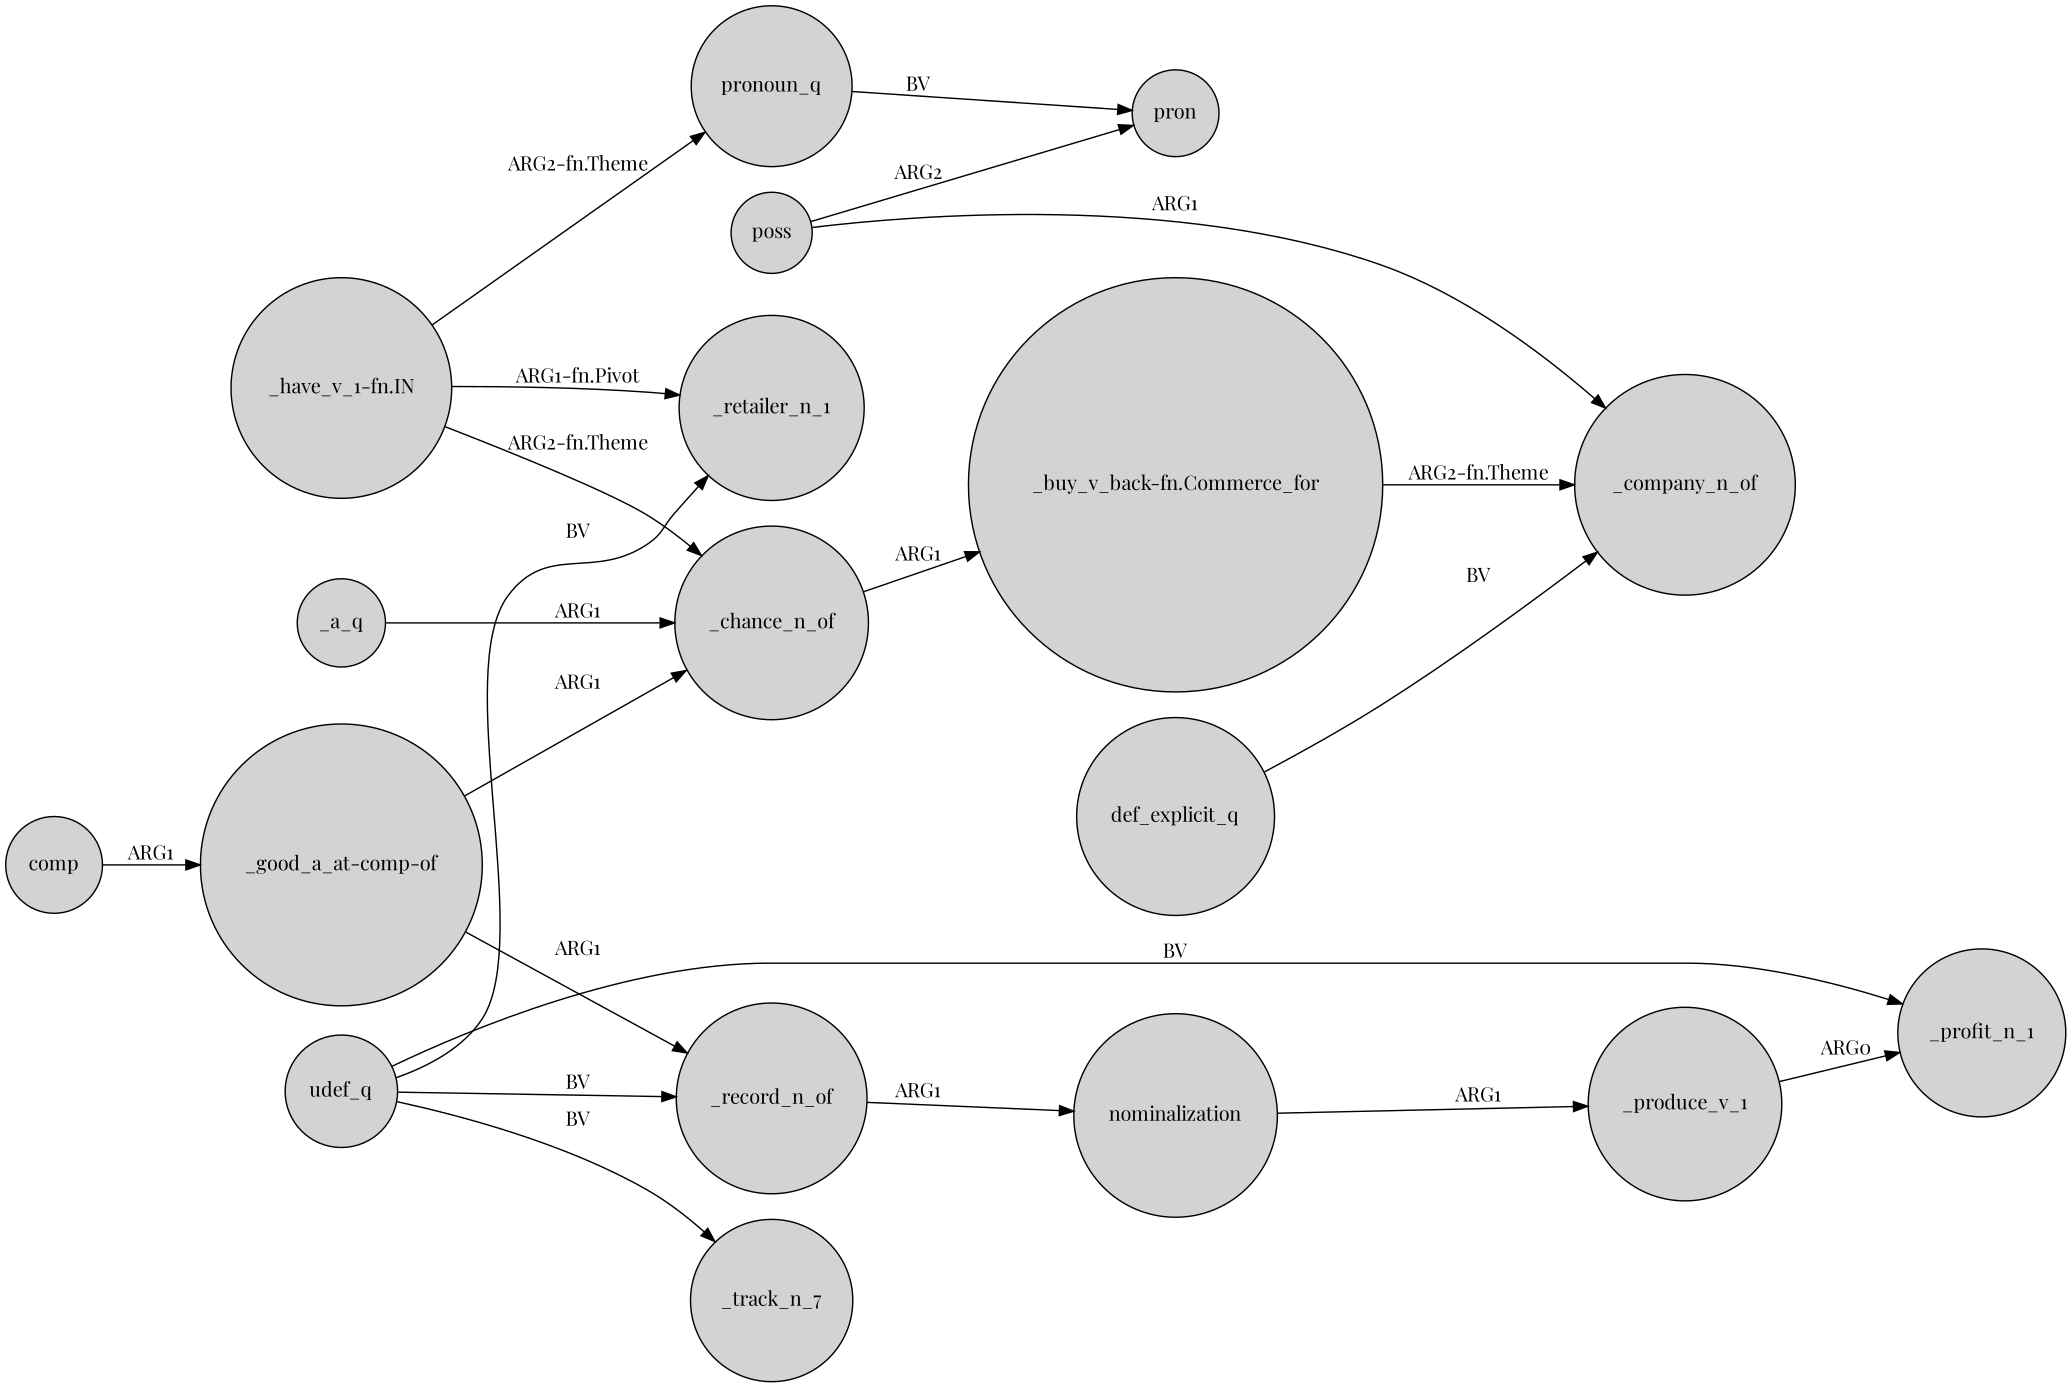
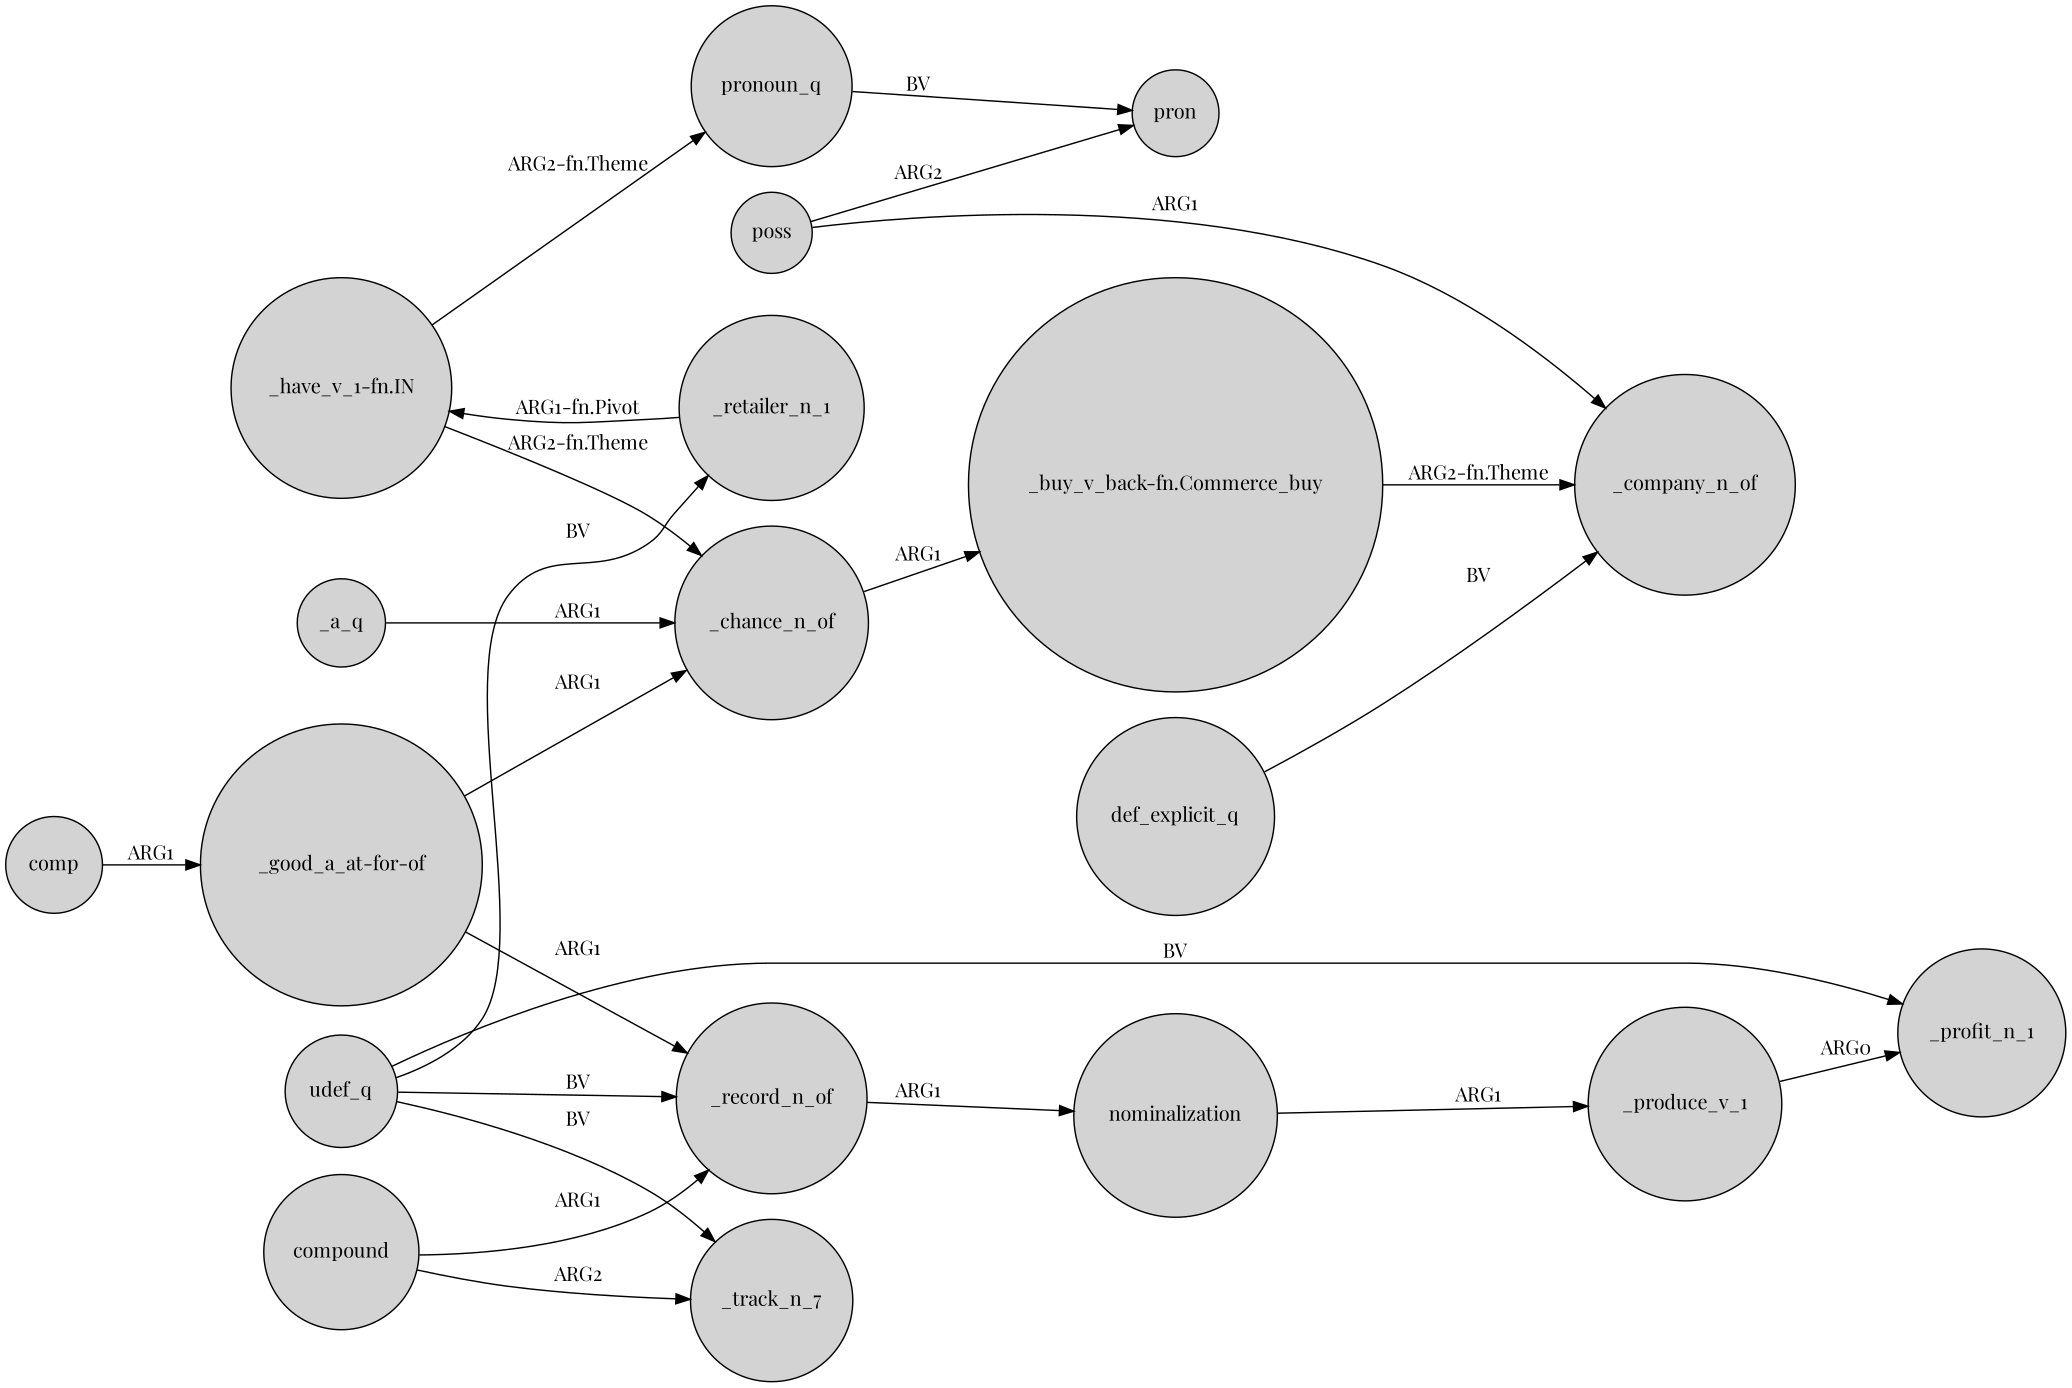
(558, 388) -> (571, 423)
(1176, 485) -> (1176, 485)
(341, 865) -> (341, 865)
none -> (341, 1252)
